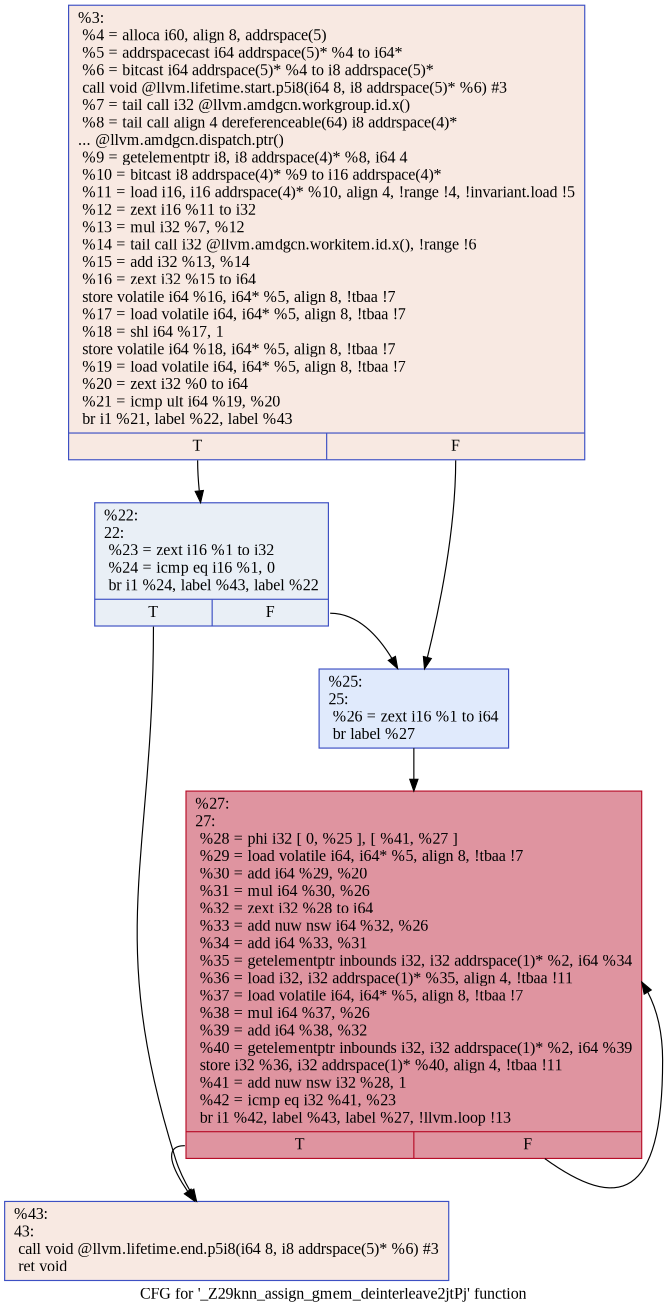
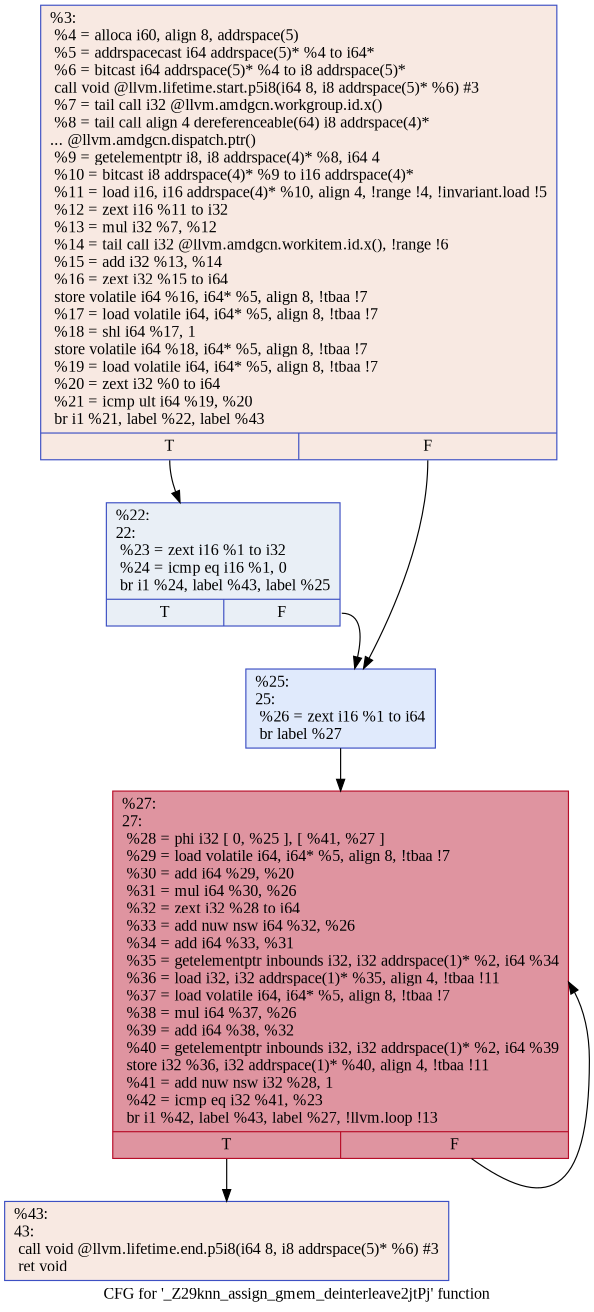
(212, 585) -> (223, 585)
(138, 912) -> none
